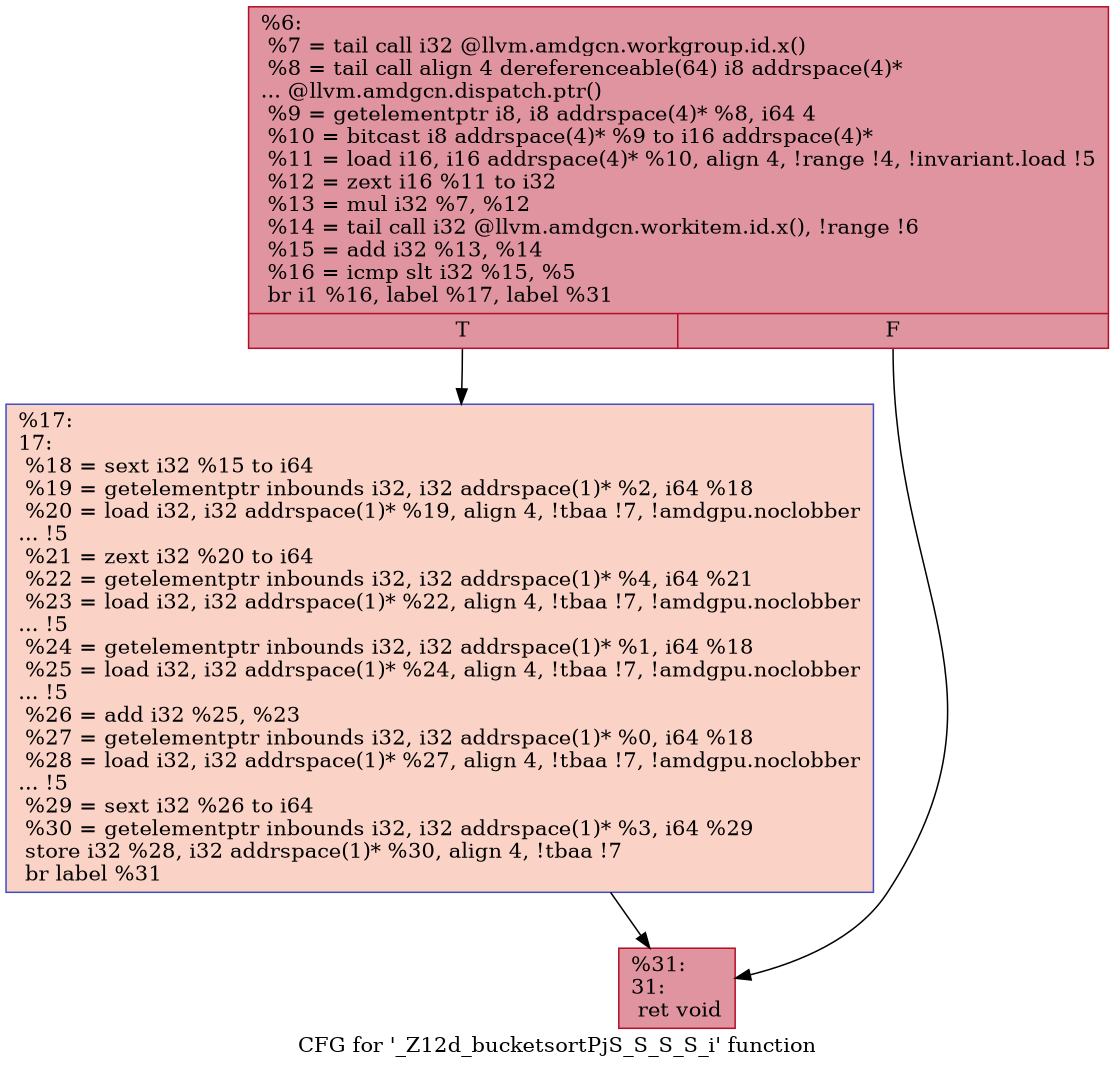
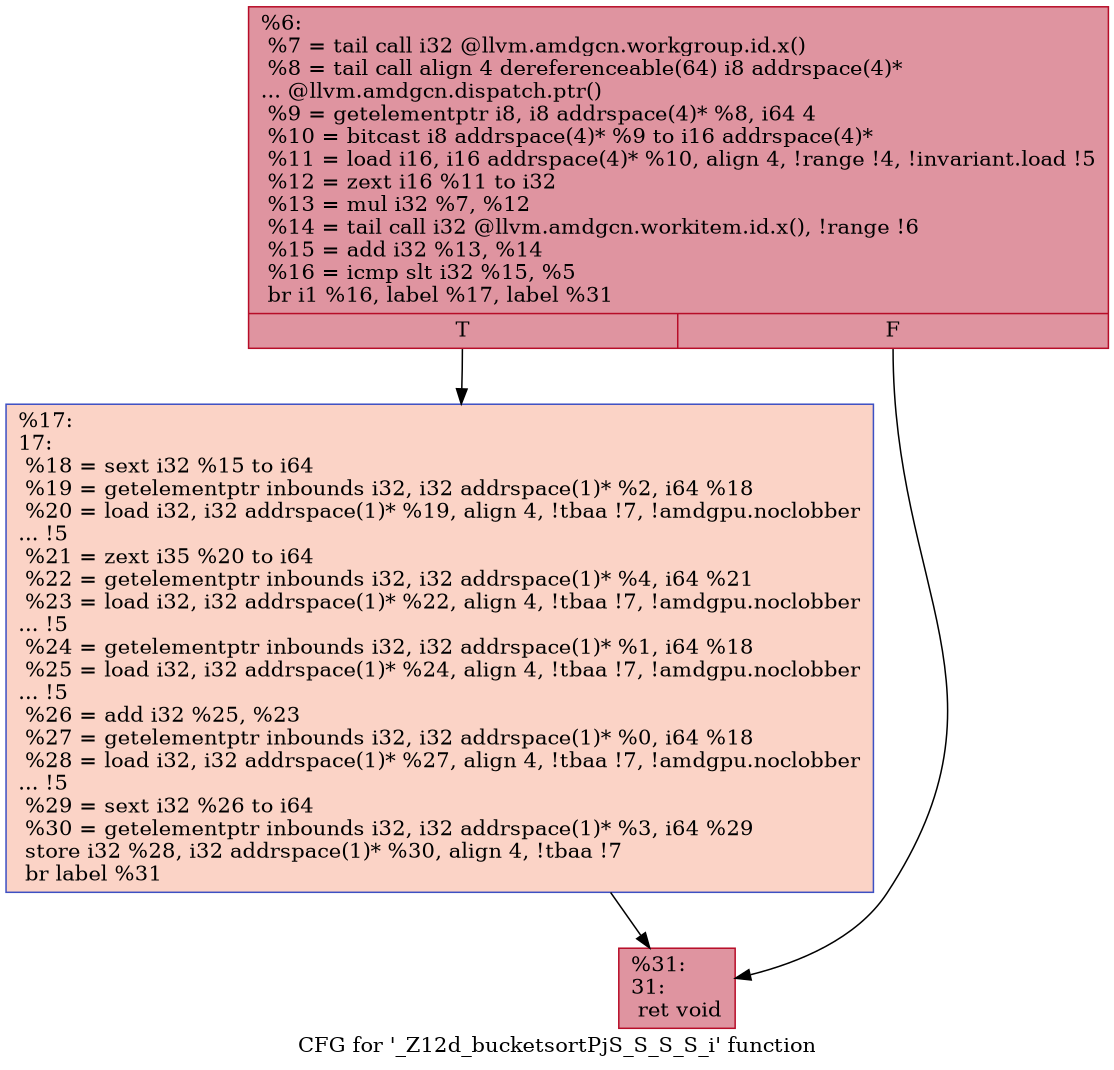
(166, 557) -> (166, 557)
